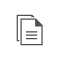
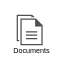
none -> (32, 51)
